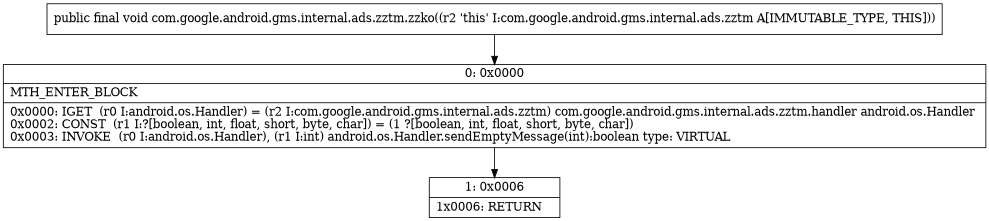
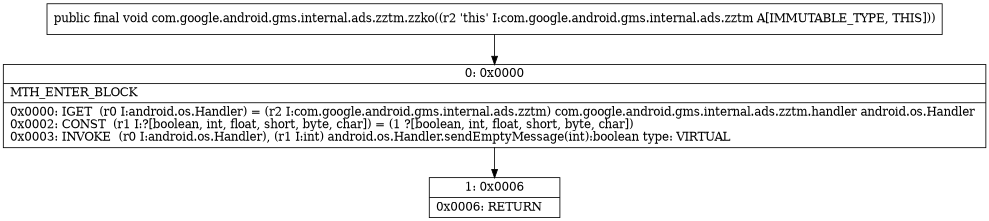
(495, 207) -> (495, 207)
